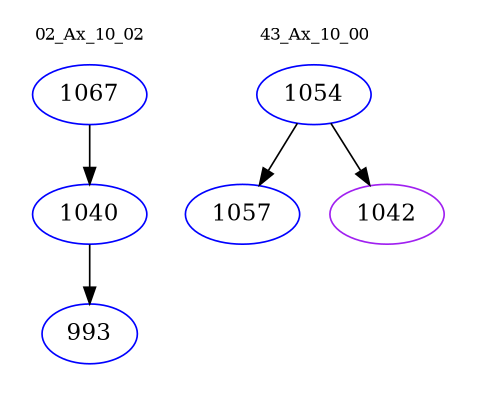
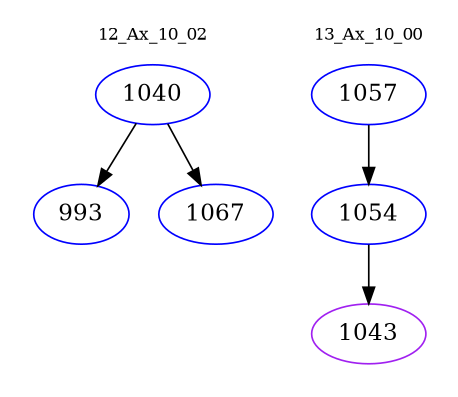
(90, 36) -> (153, 36)
(315, 36) -> (369, 36)
(90, 146) -> (180, 147)
(283, 147) -> (369, 146)
(387, 214) -> (369, 334)
